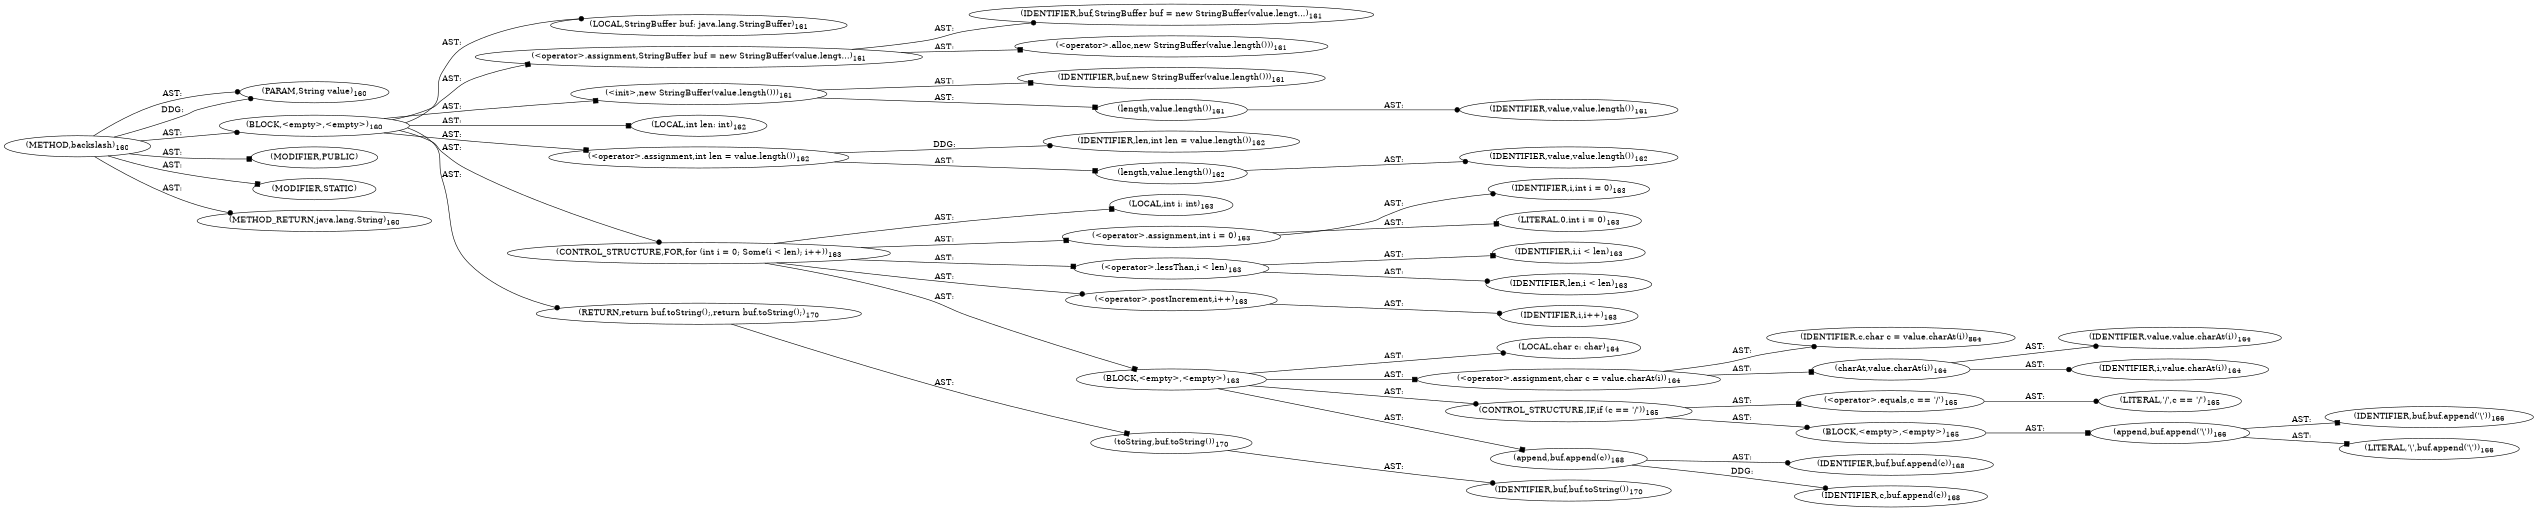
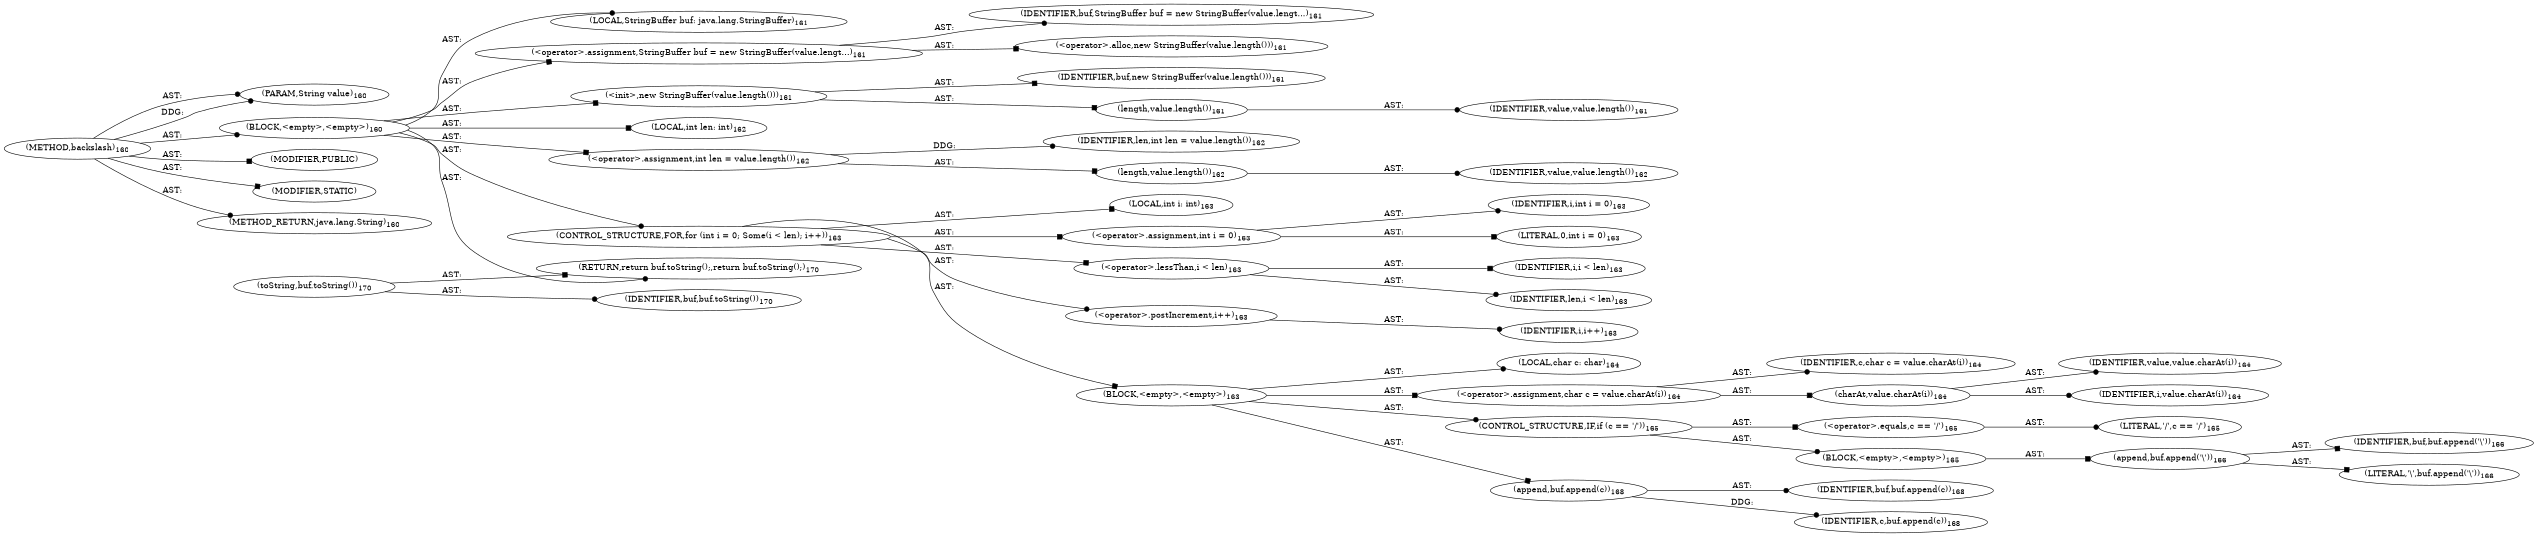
(1975, 337) -> (1975, 363)
(926, 383) -> (476, 279)
